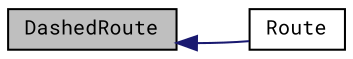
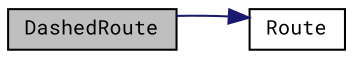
(223, 43) -> (202, 16)
